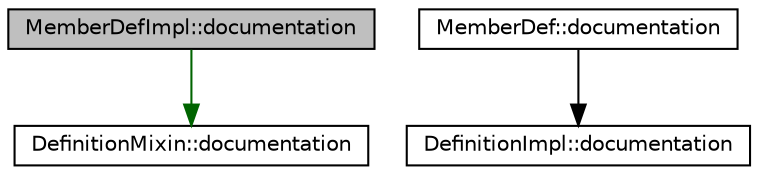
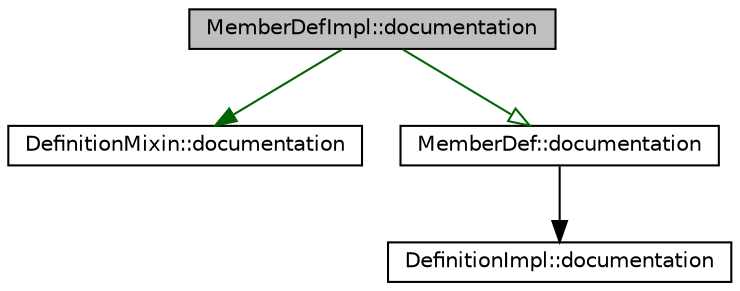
none -> (457, 82)
